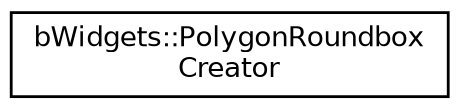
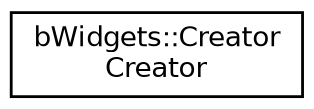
(230, 55) -> (157, 55)
